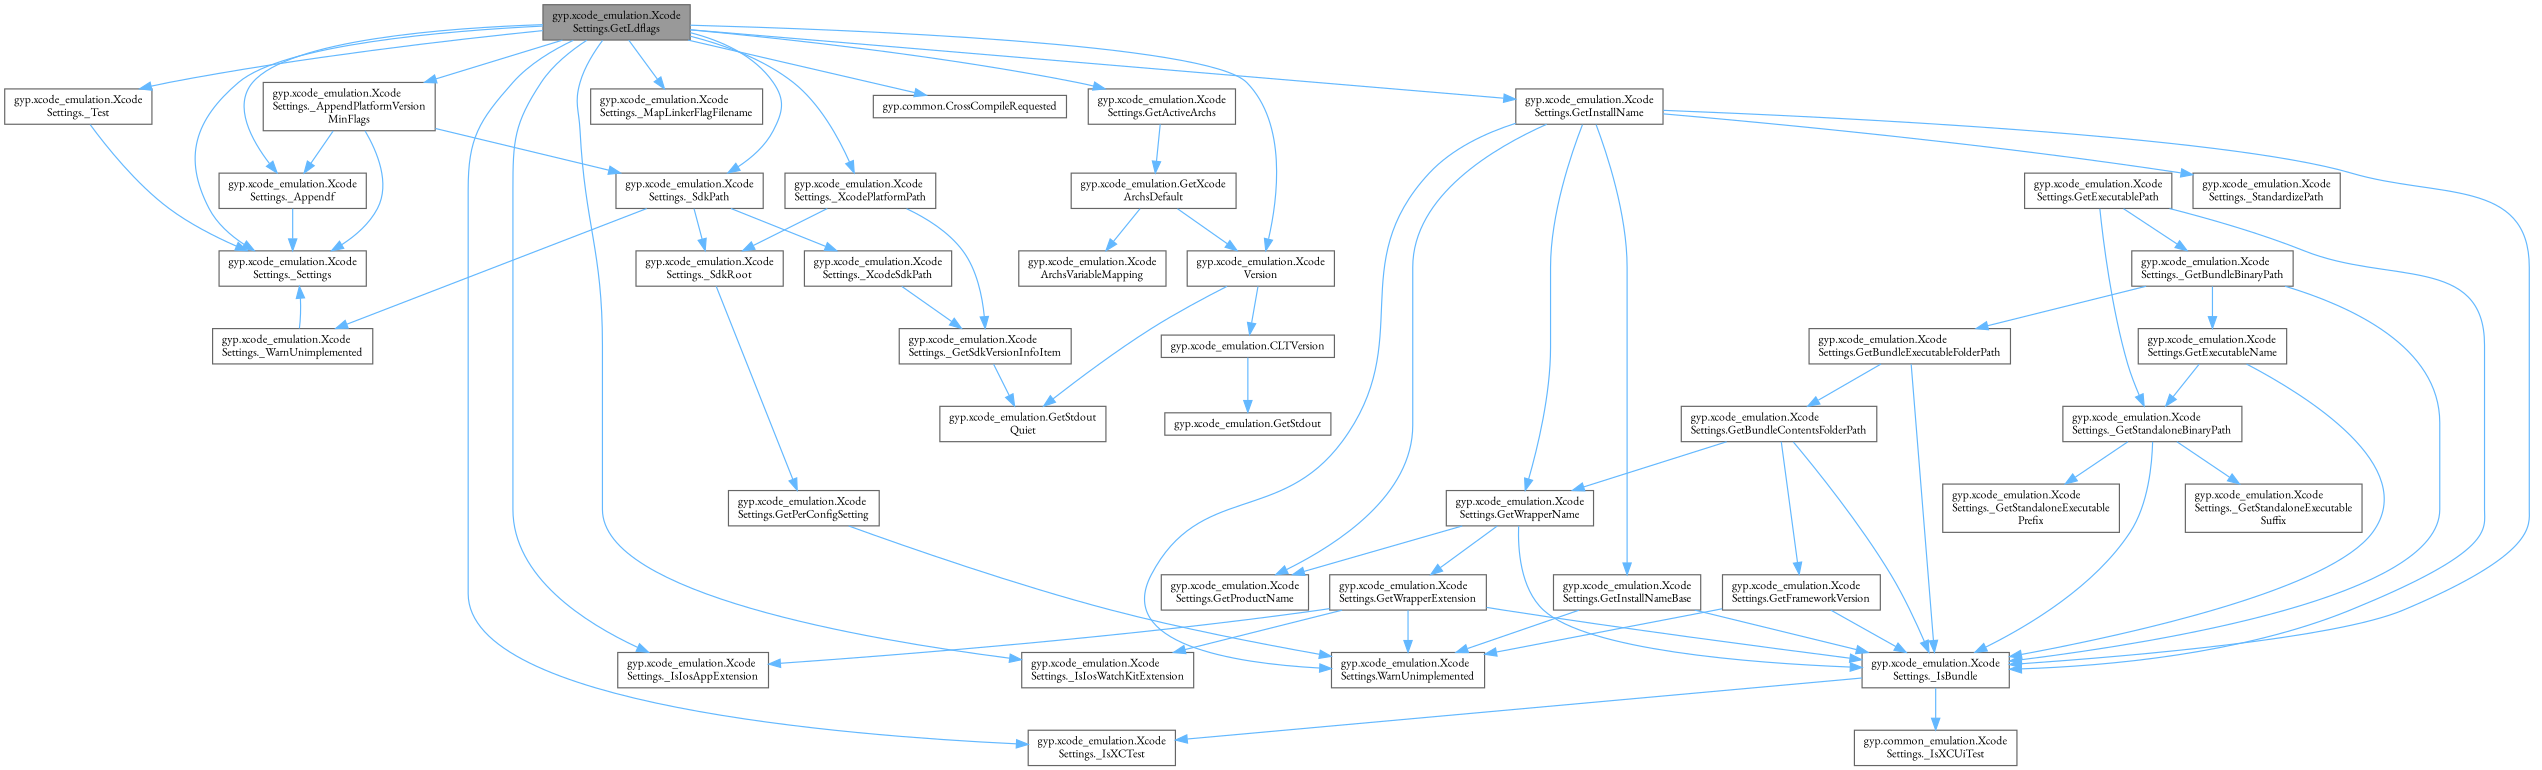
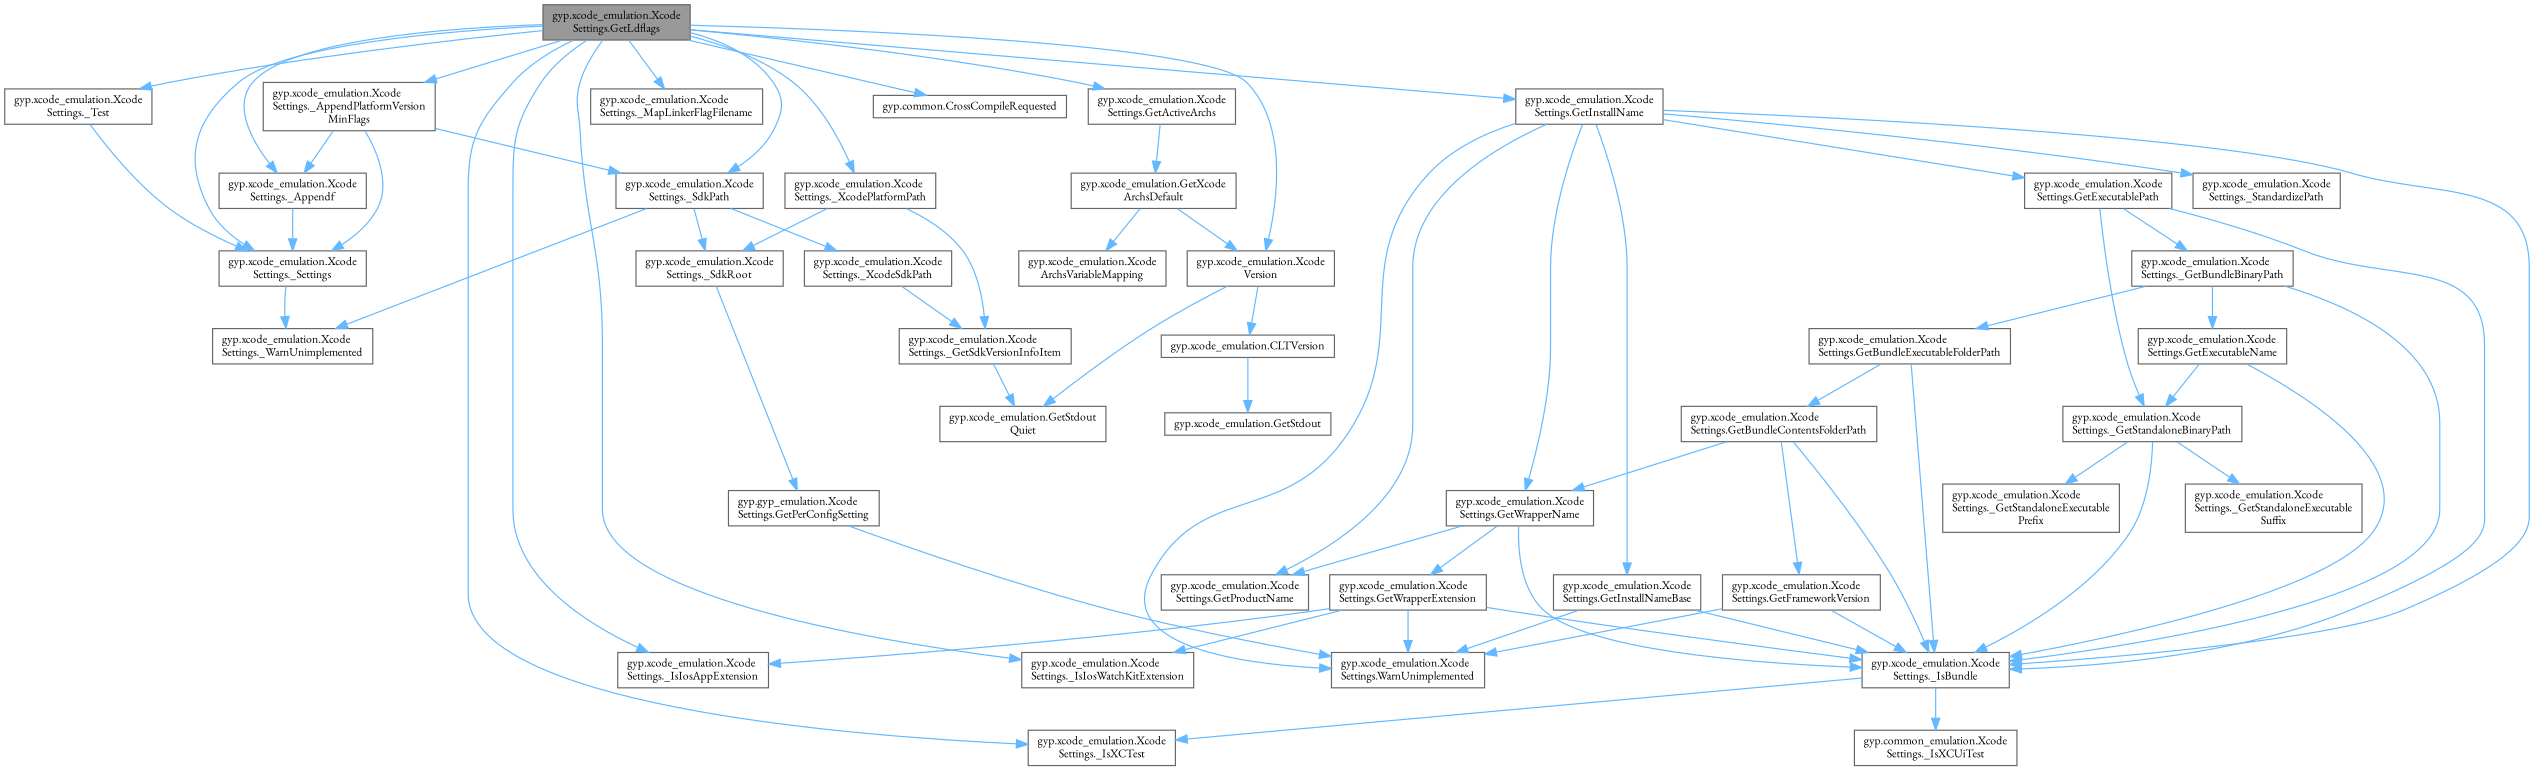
none -> (1838, 148)
(301, 313) -> (285, 302)
(804, 508) -> (804, 508)
